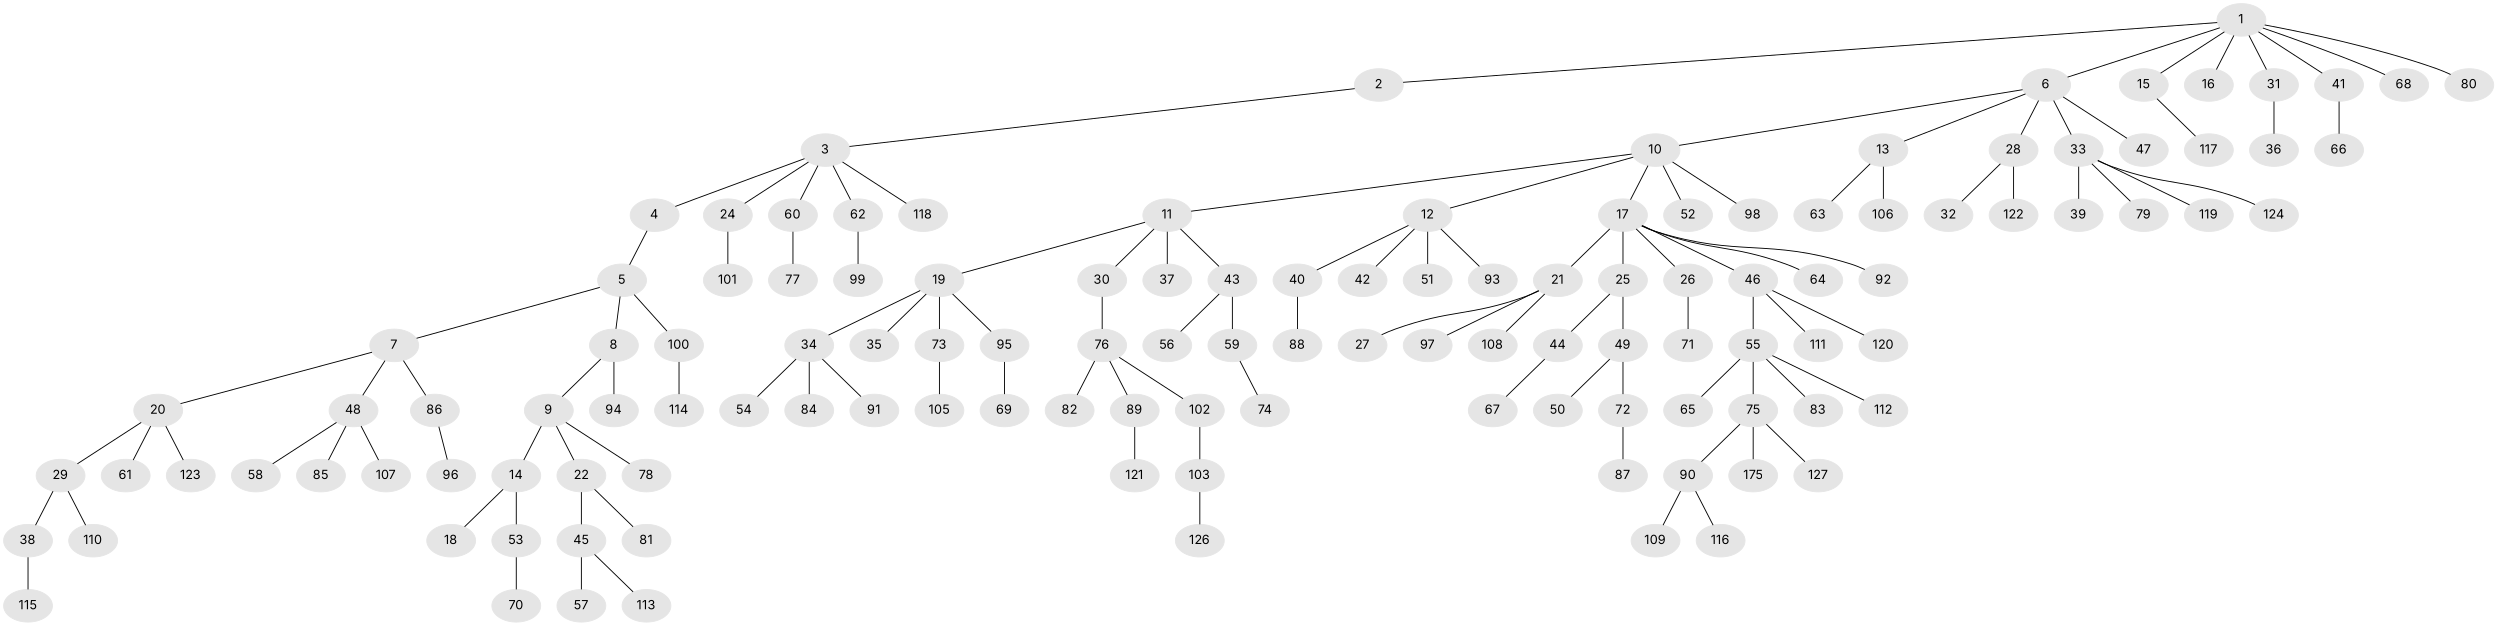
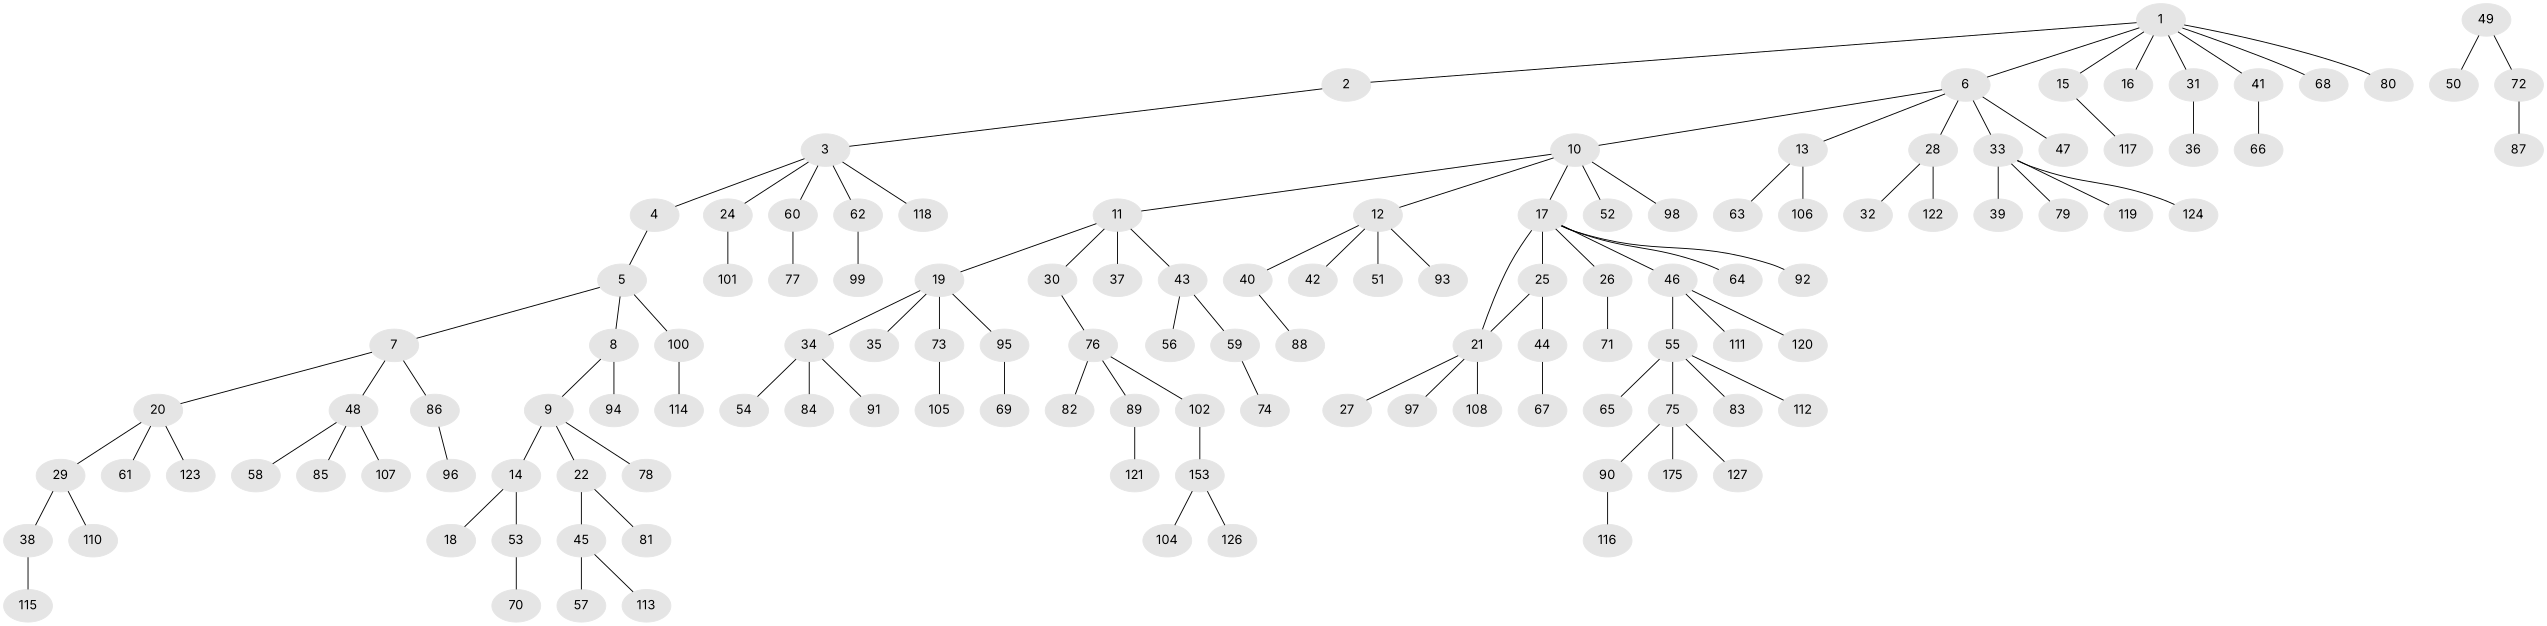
(1623, 313) -> (1510, 313)
(1200, 476) -> (1200, 476)
none -> (1167, 541)
(1656, 541) -> none
